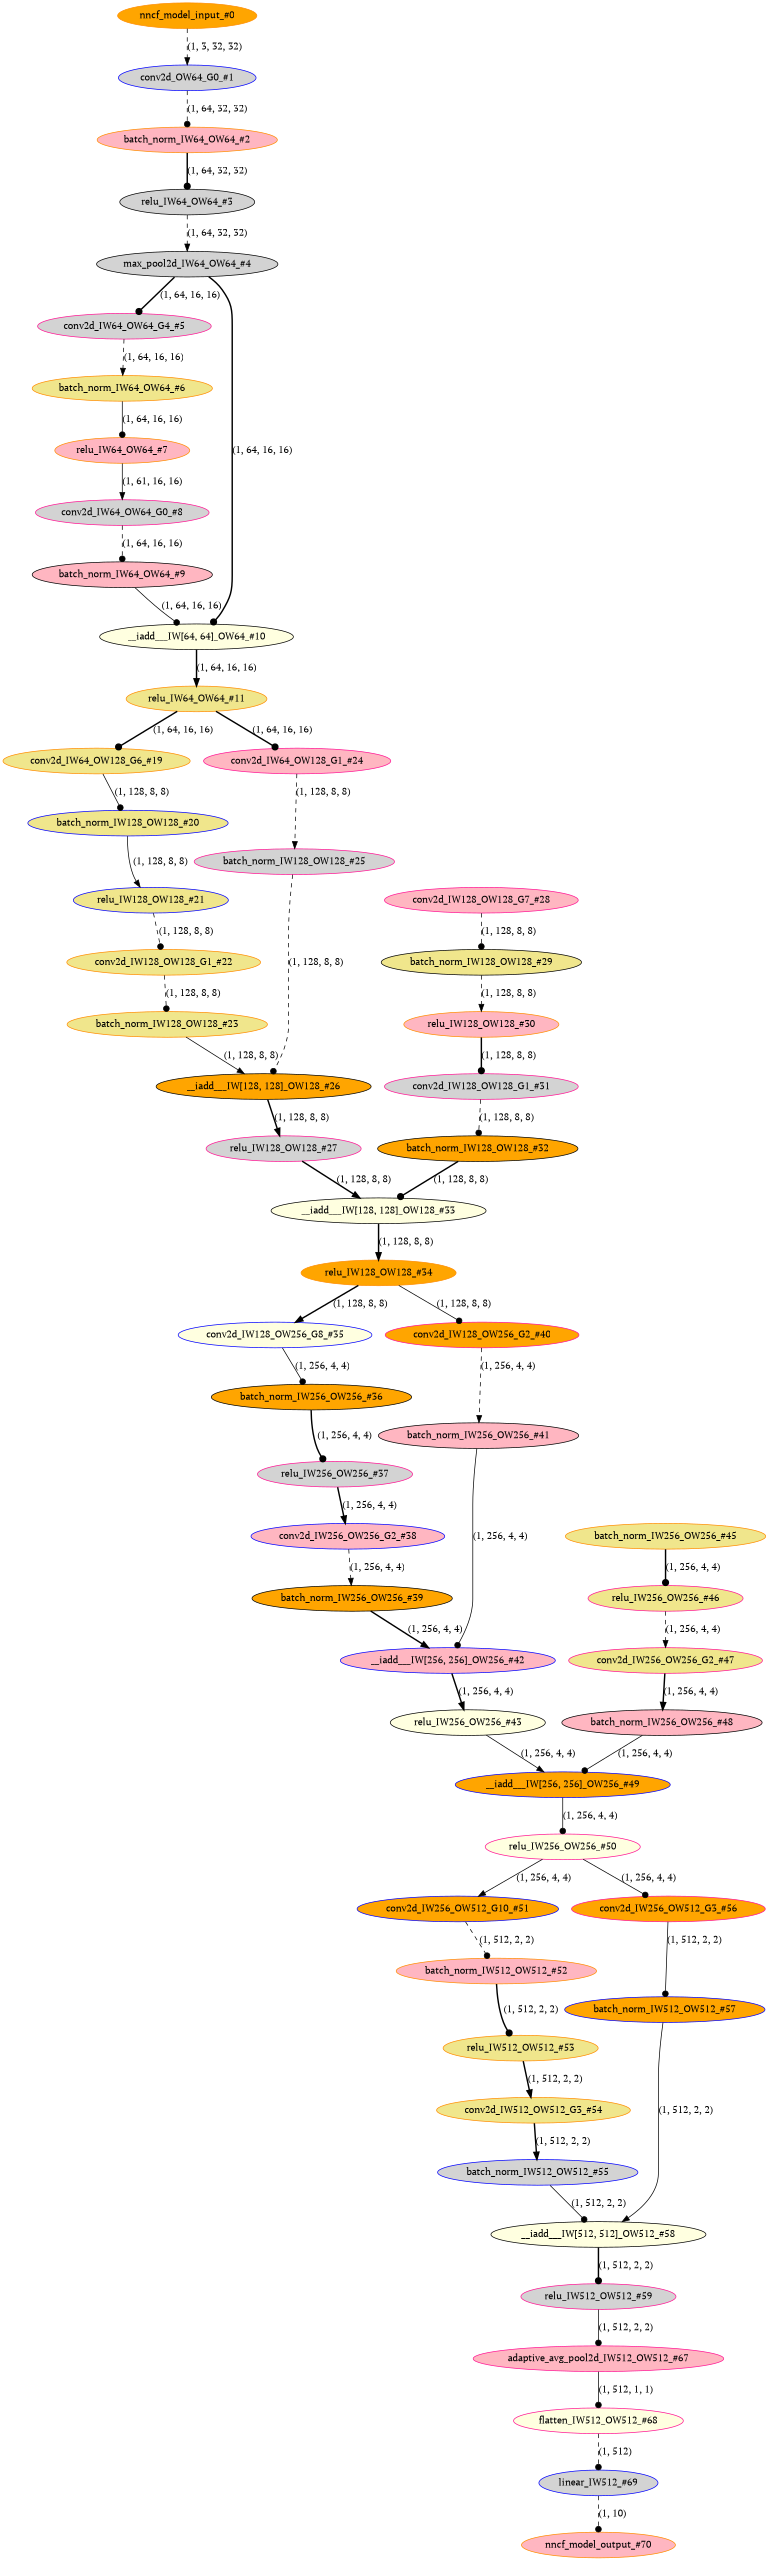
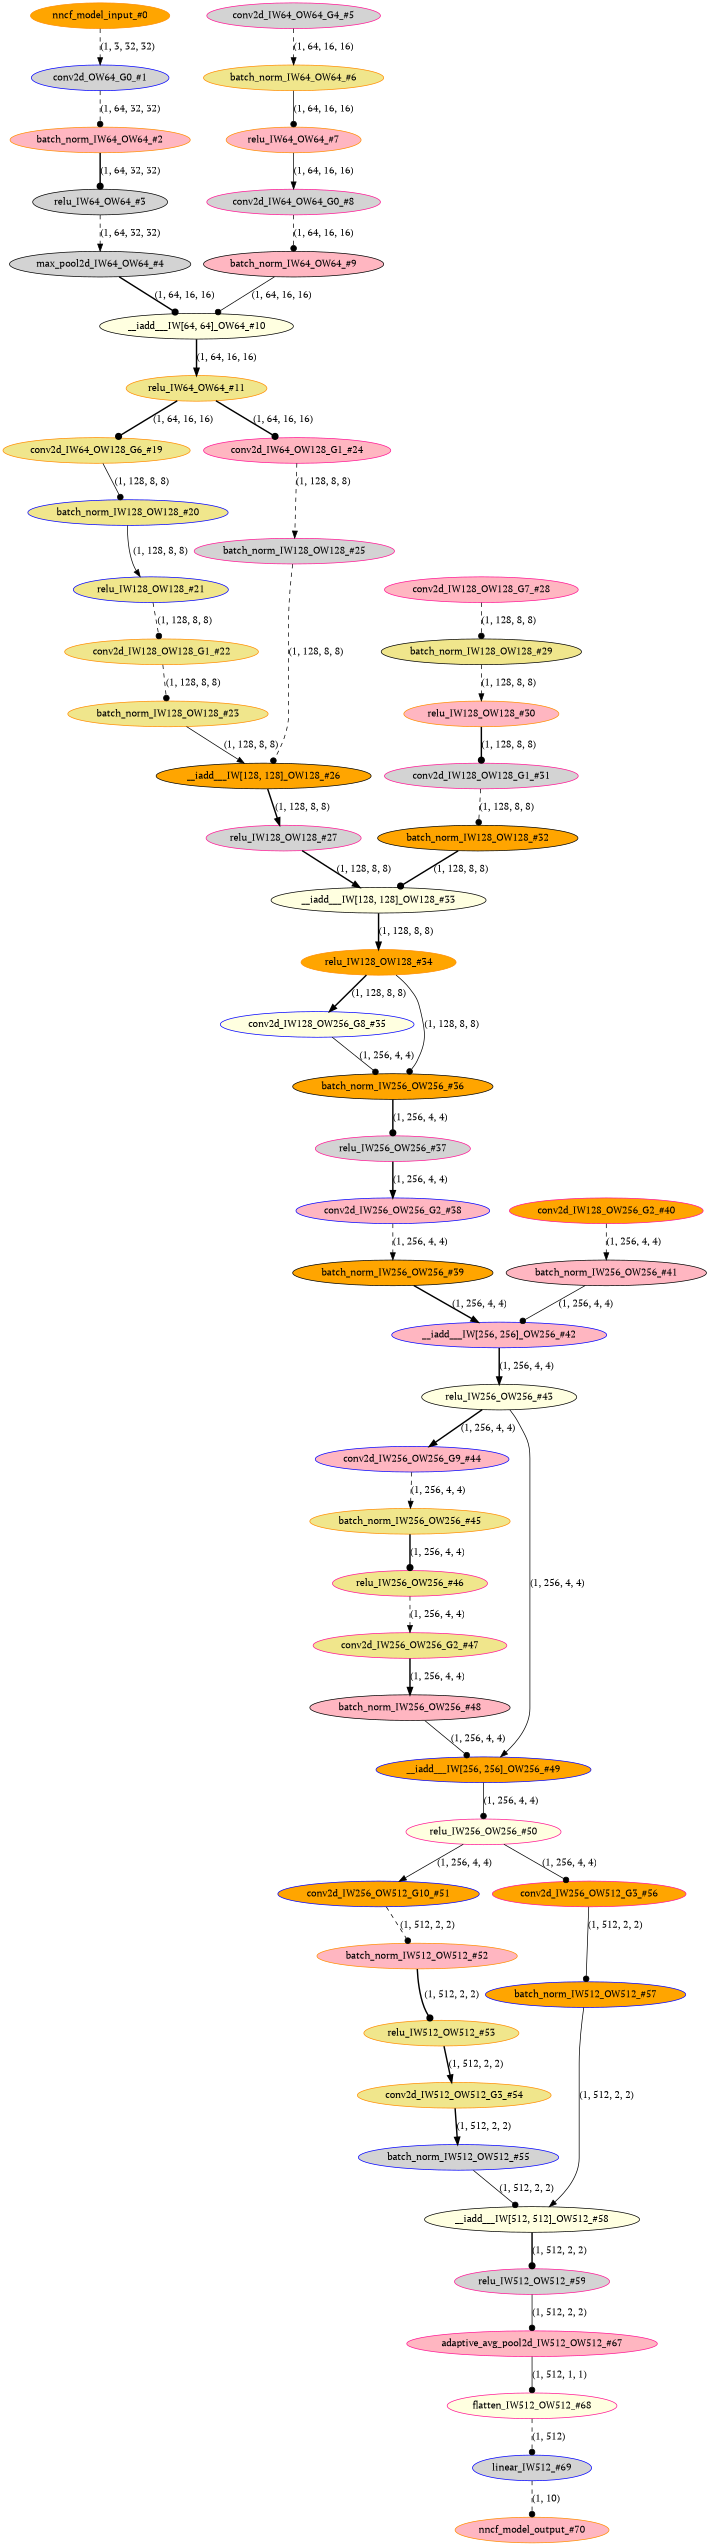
(158, 293) -> none
(153, 482) -> (324, 171)
(428, 1302) -> (422, 1019)
none -> (412, 1459)
